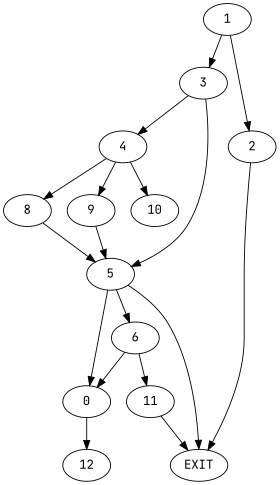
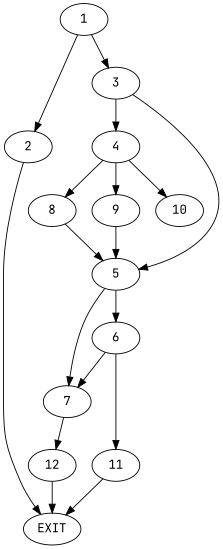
(182, 353) -> (52, 493)
(87, 402) -> (67, 402)
